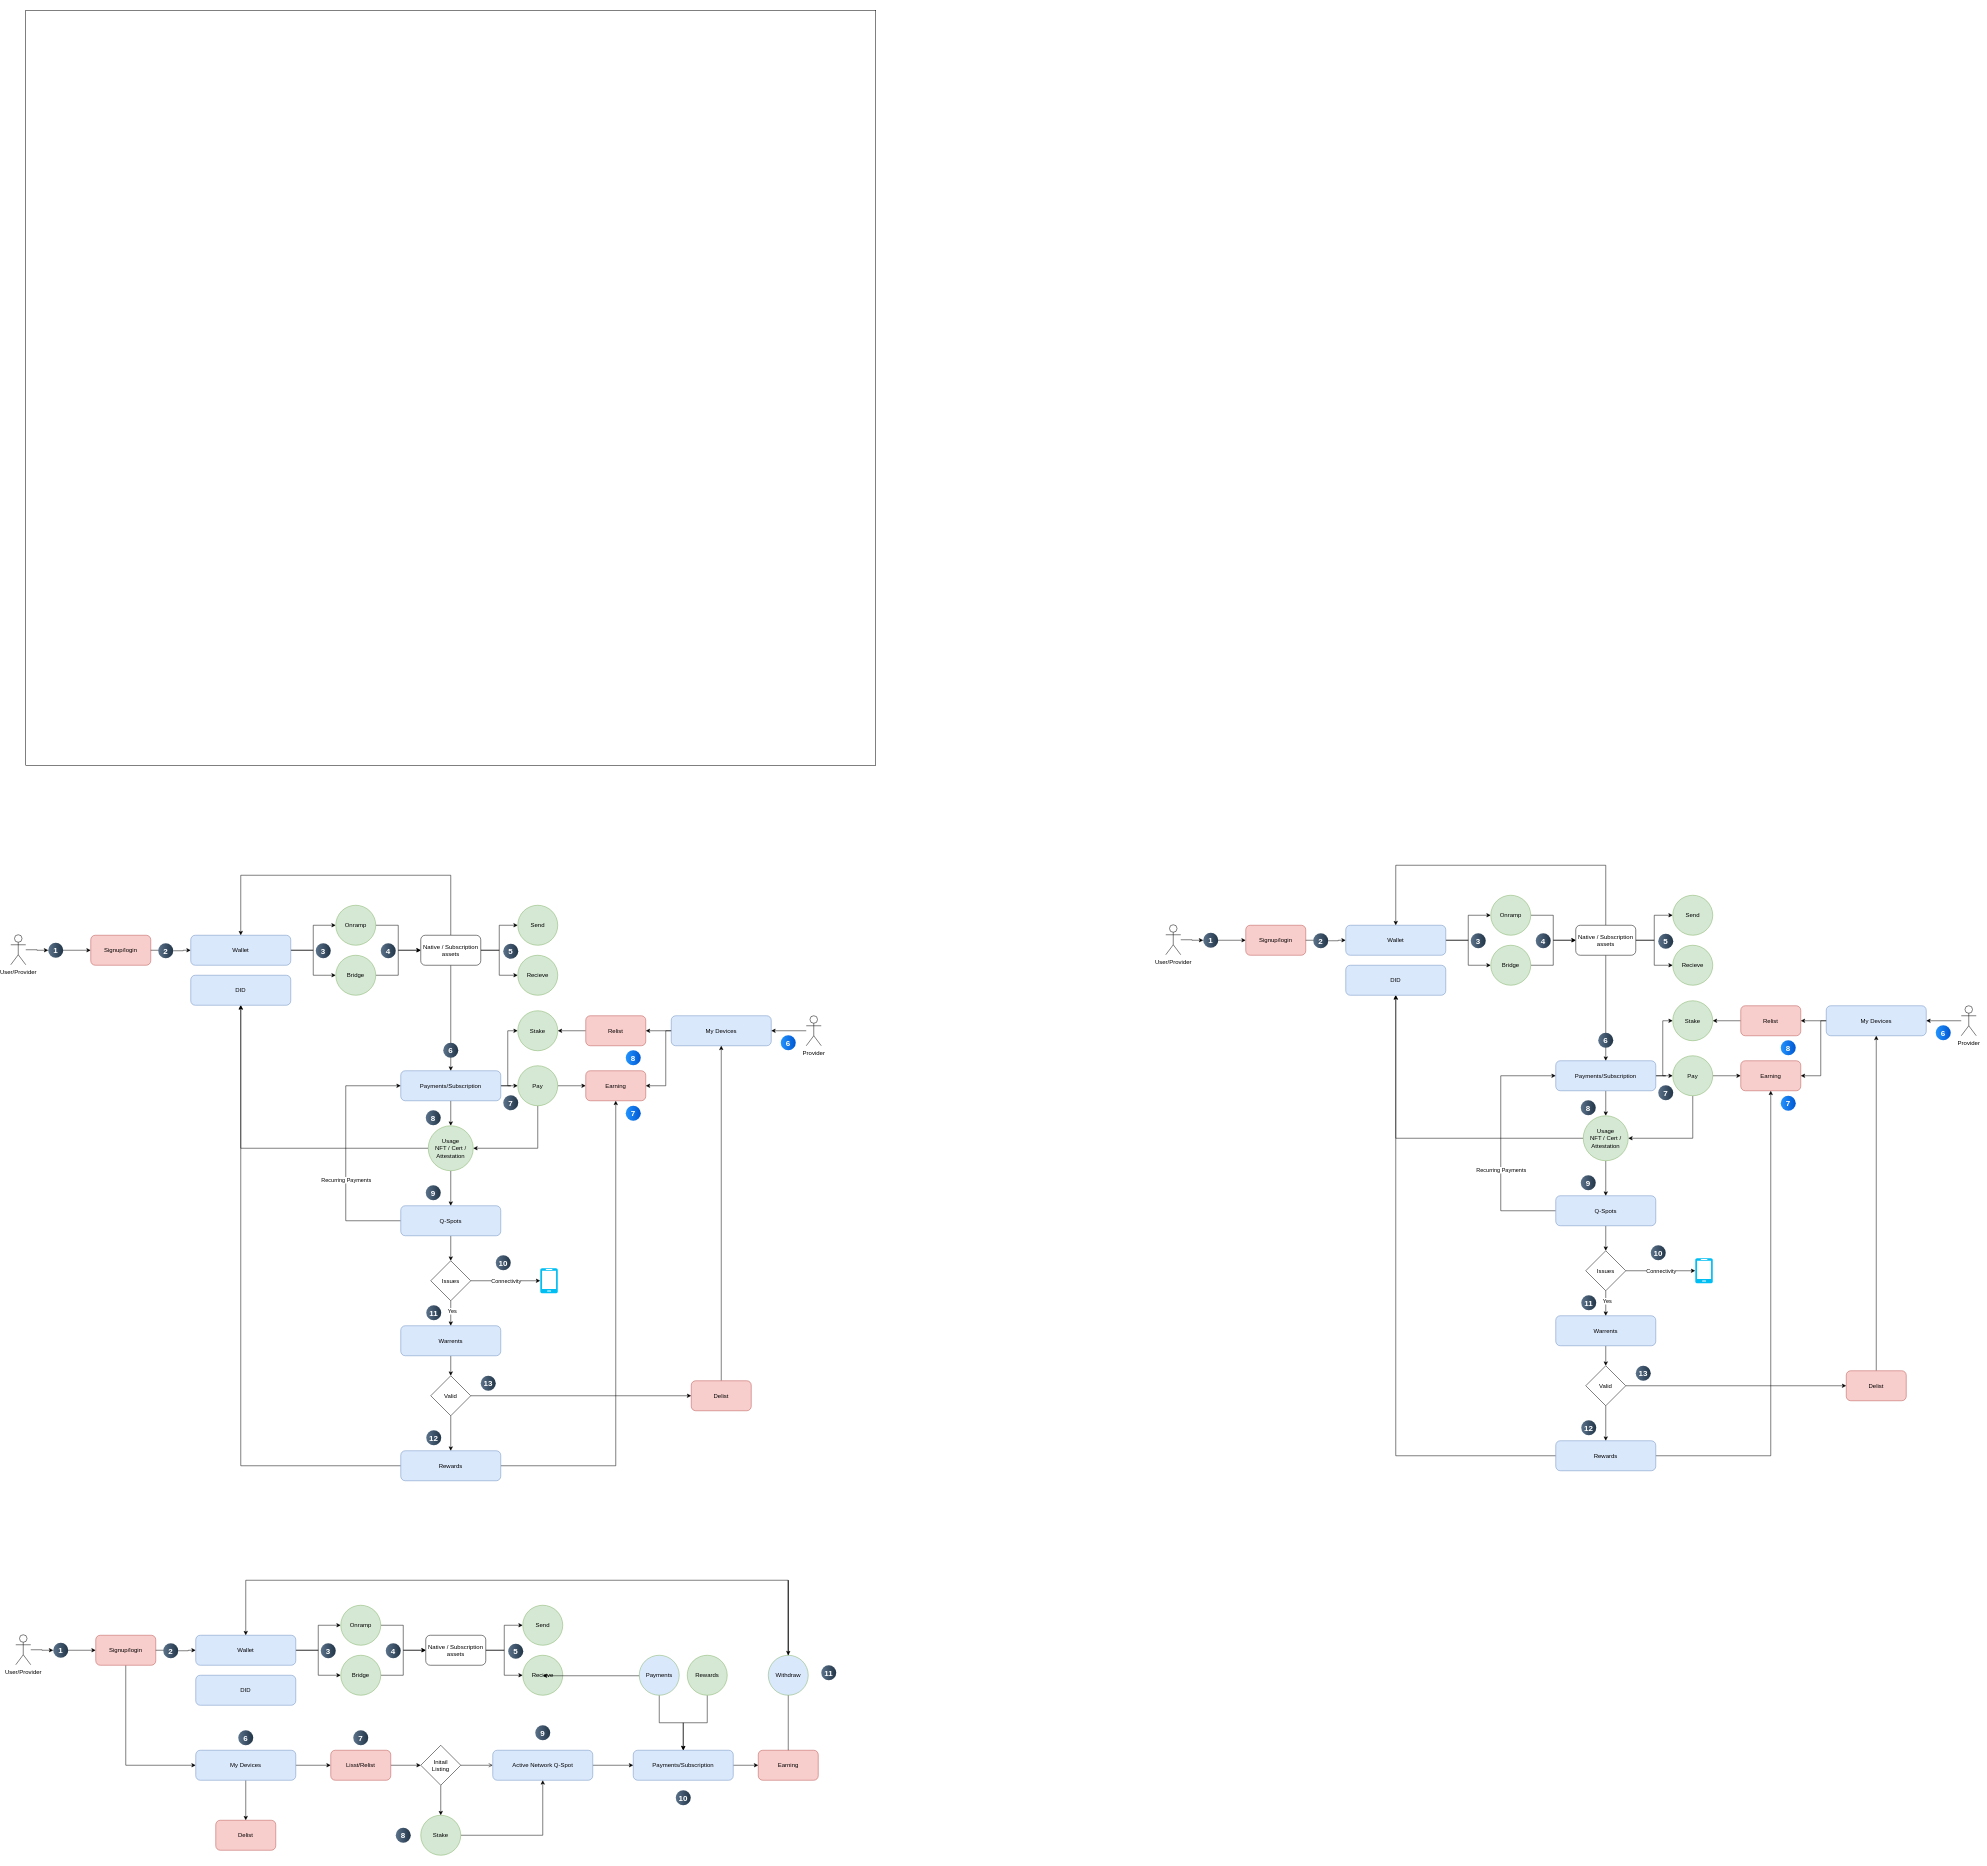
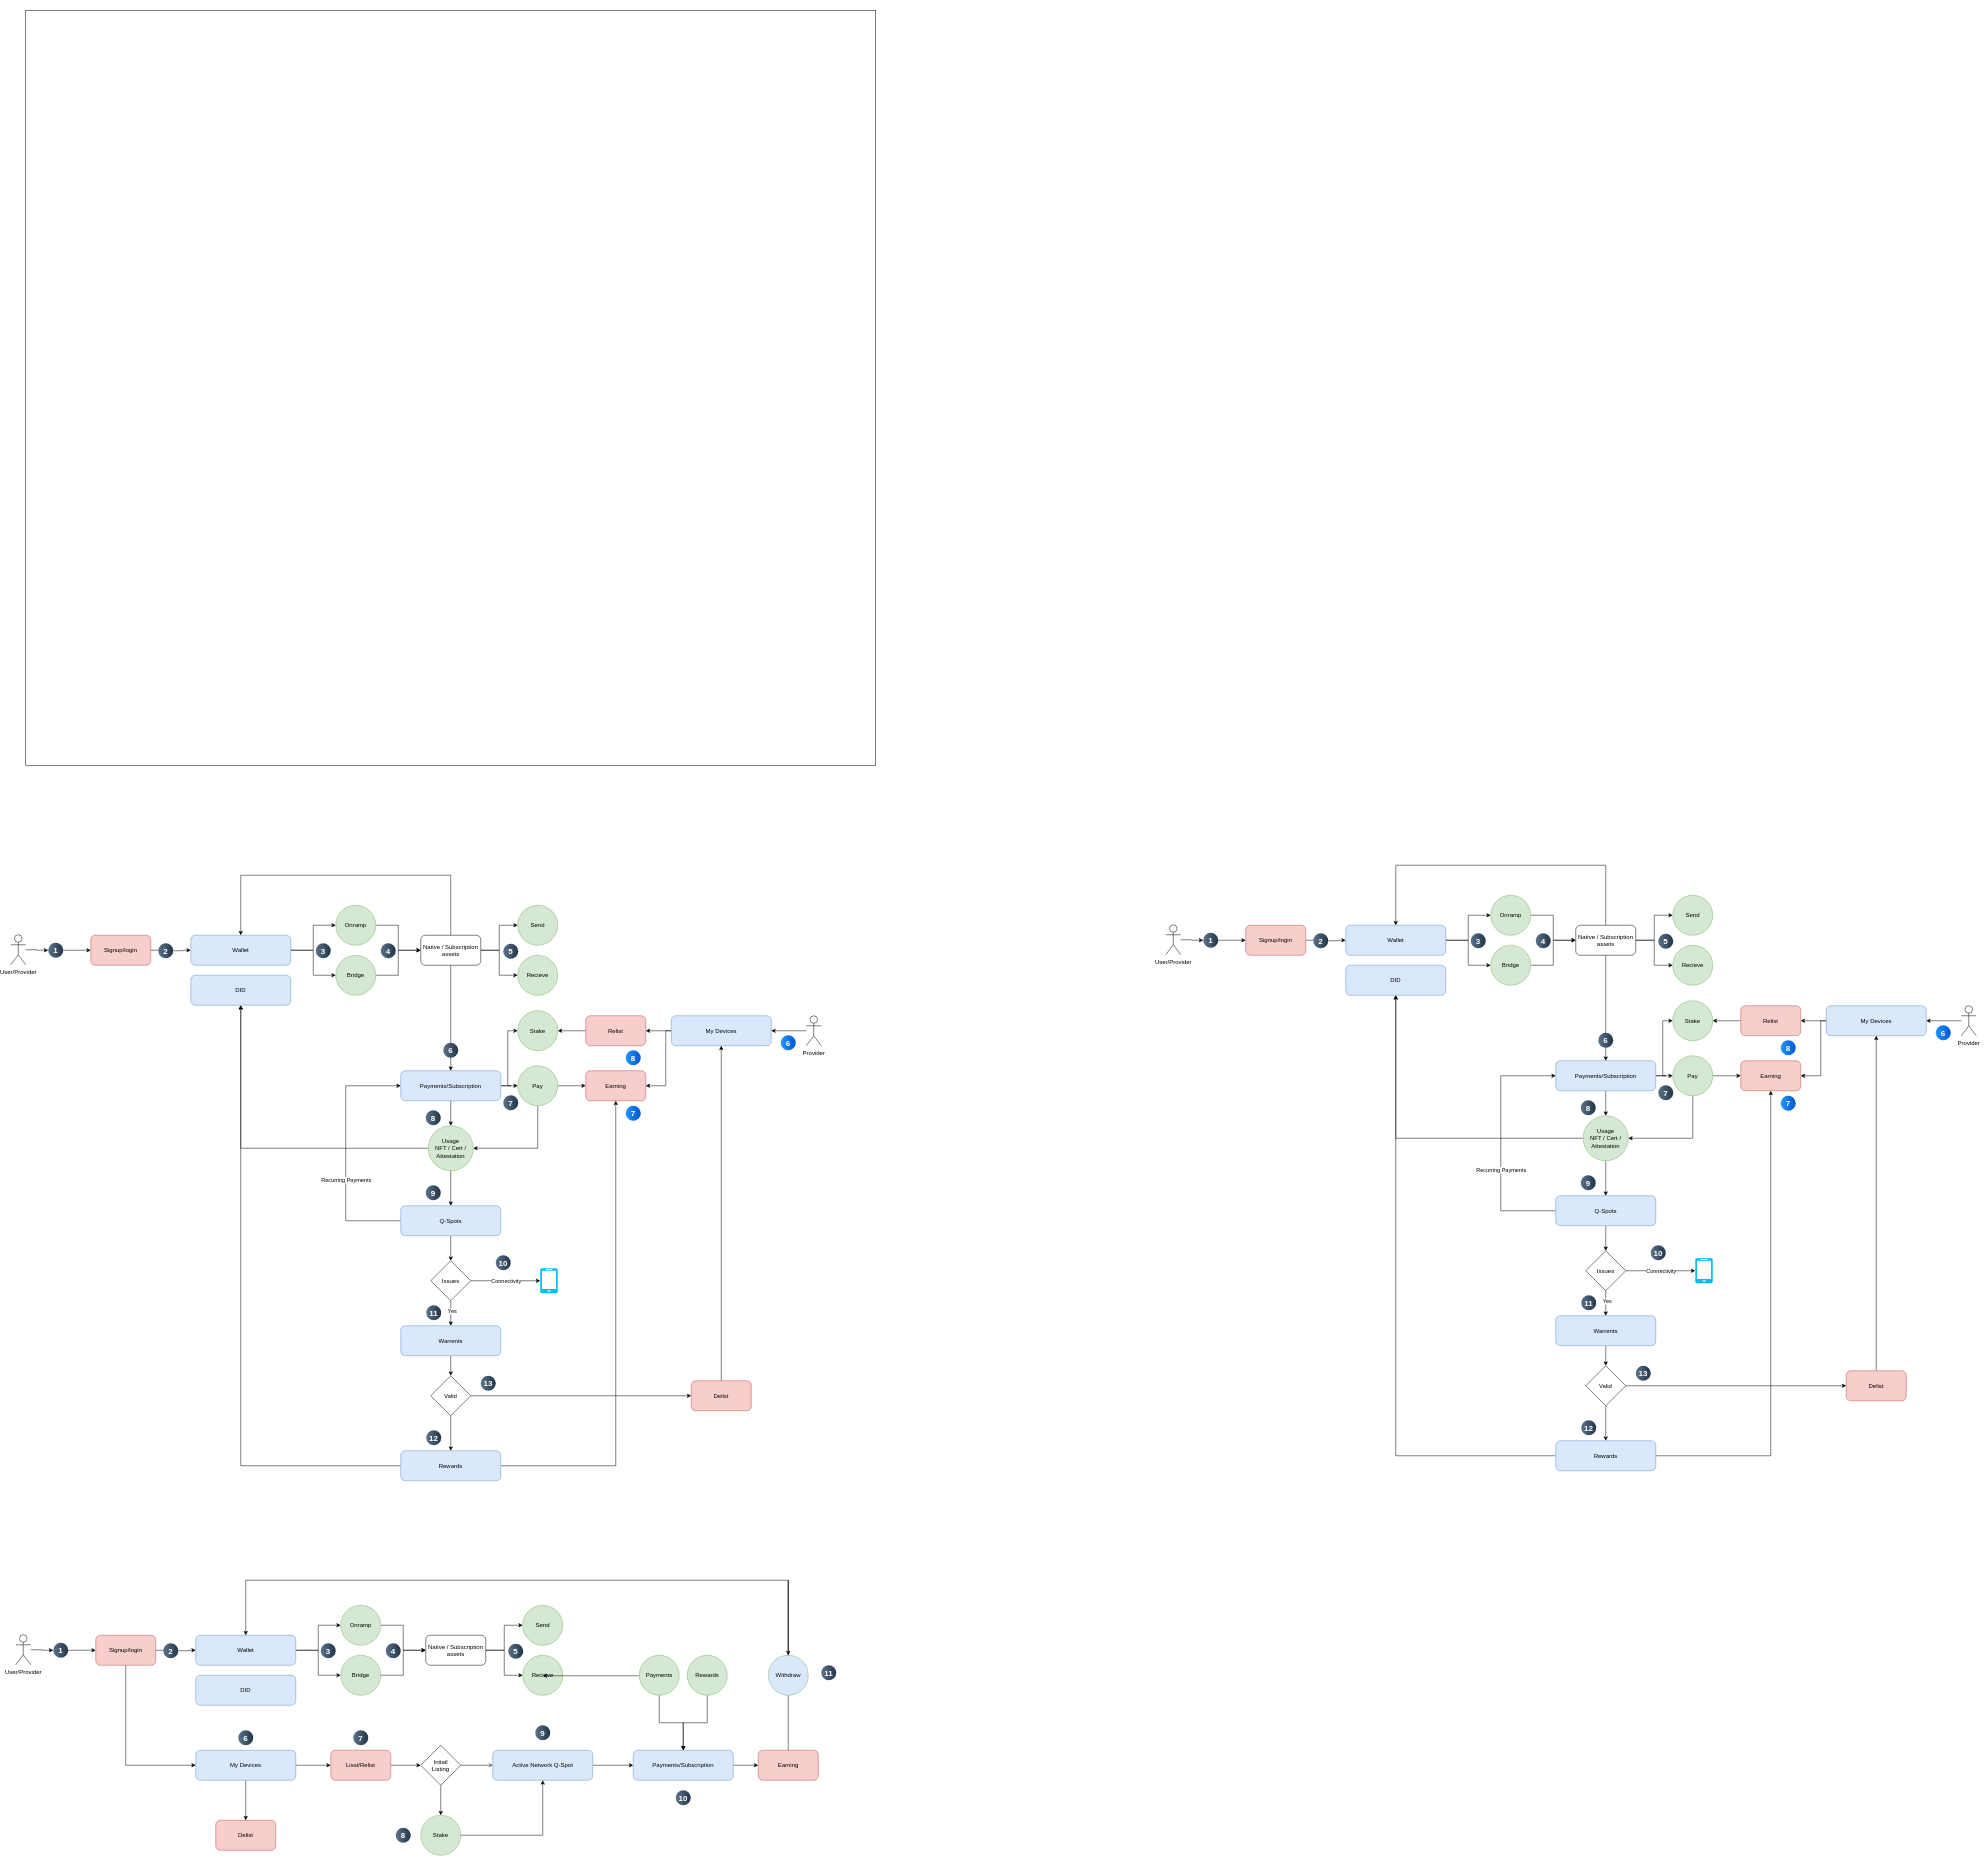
(659, 1675) -> (659, 1675)
